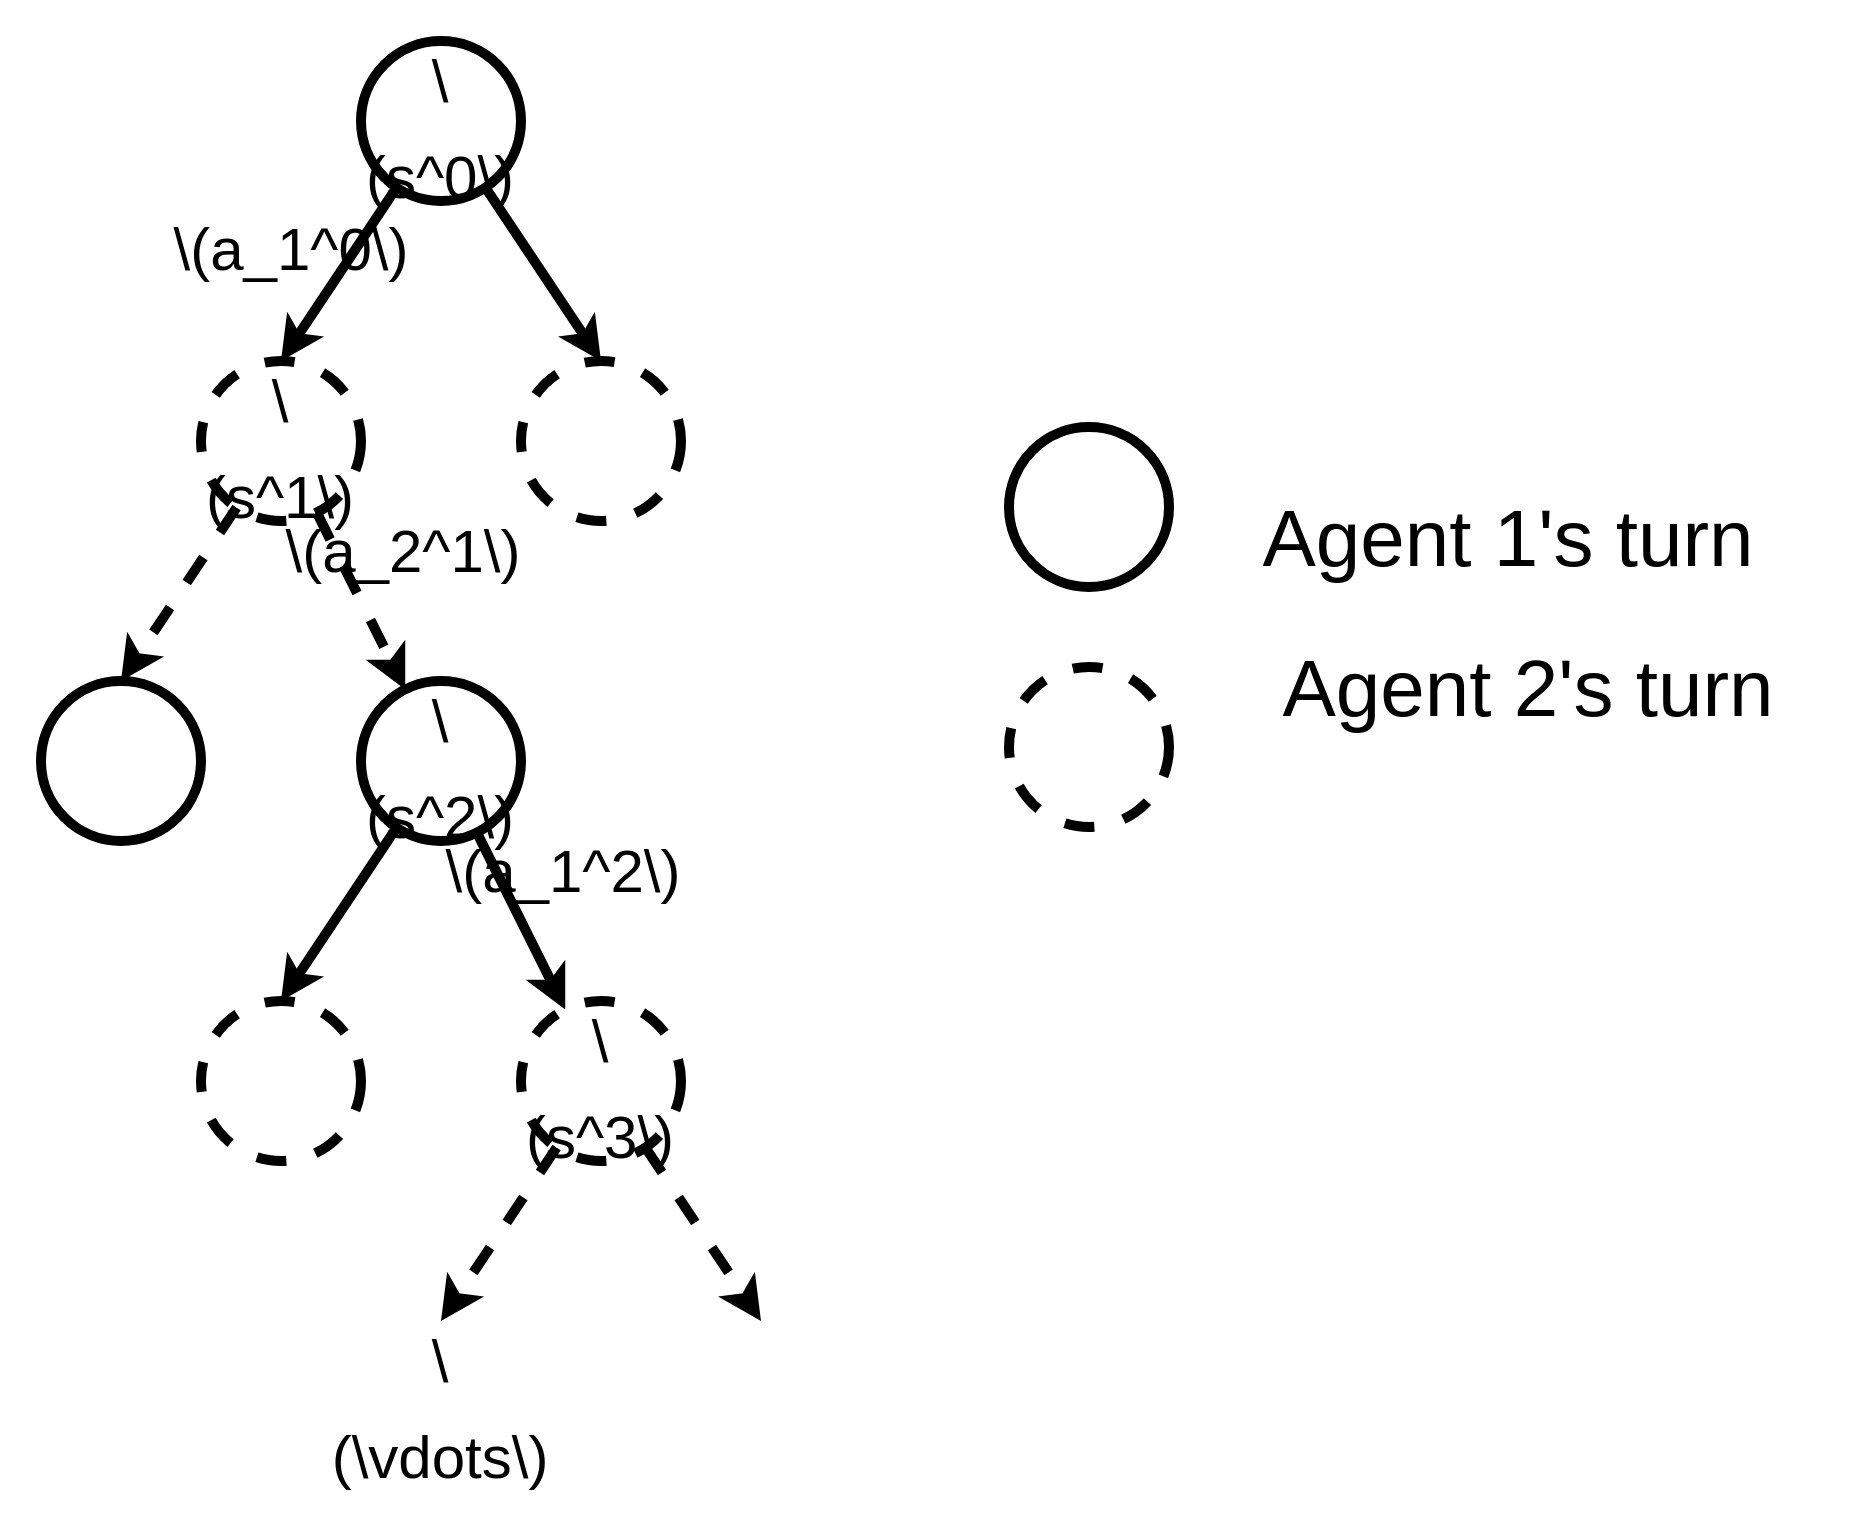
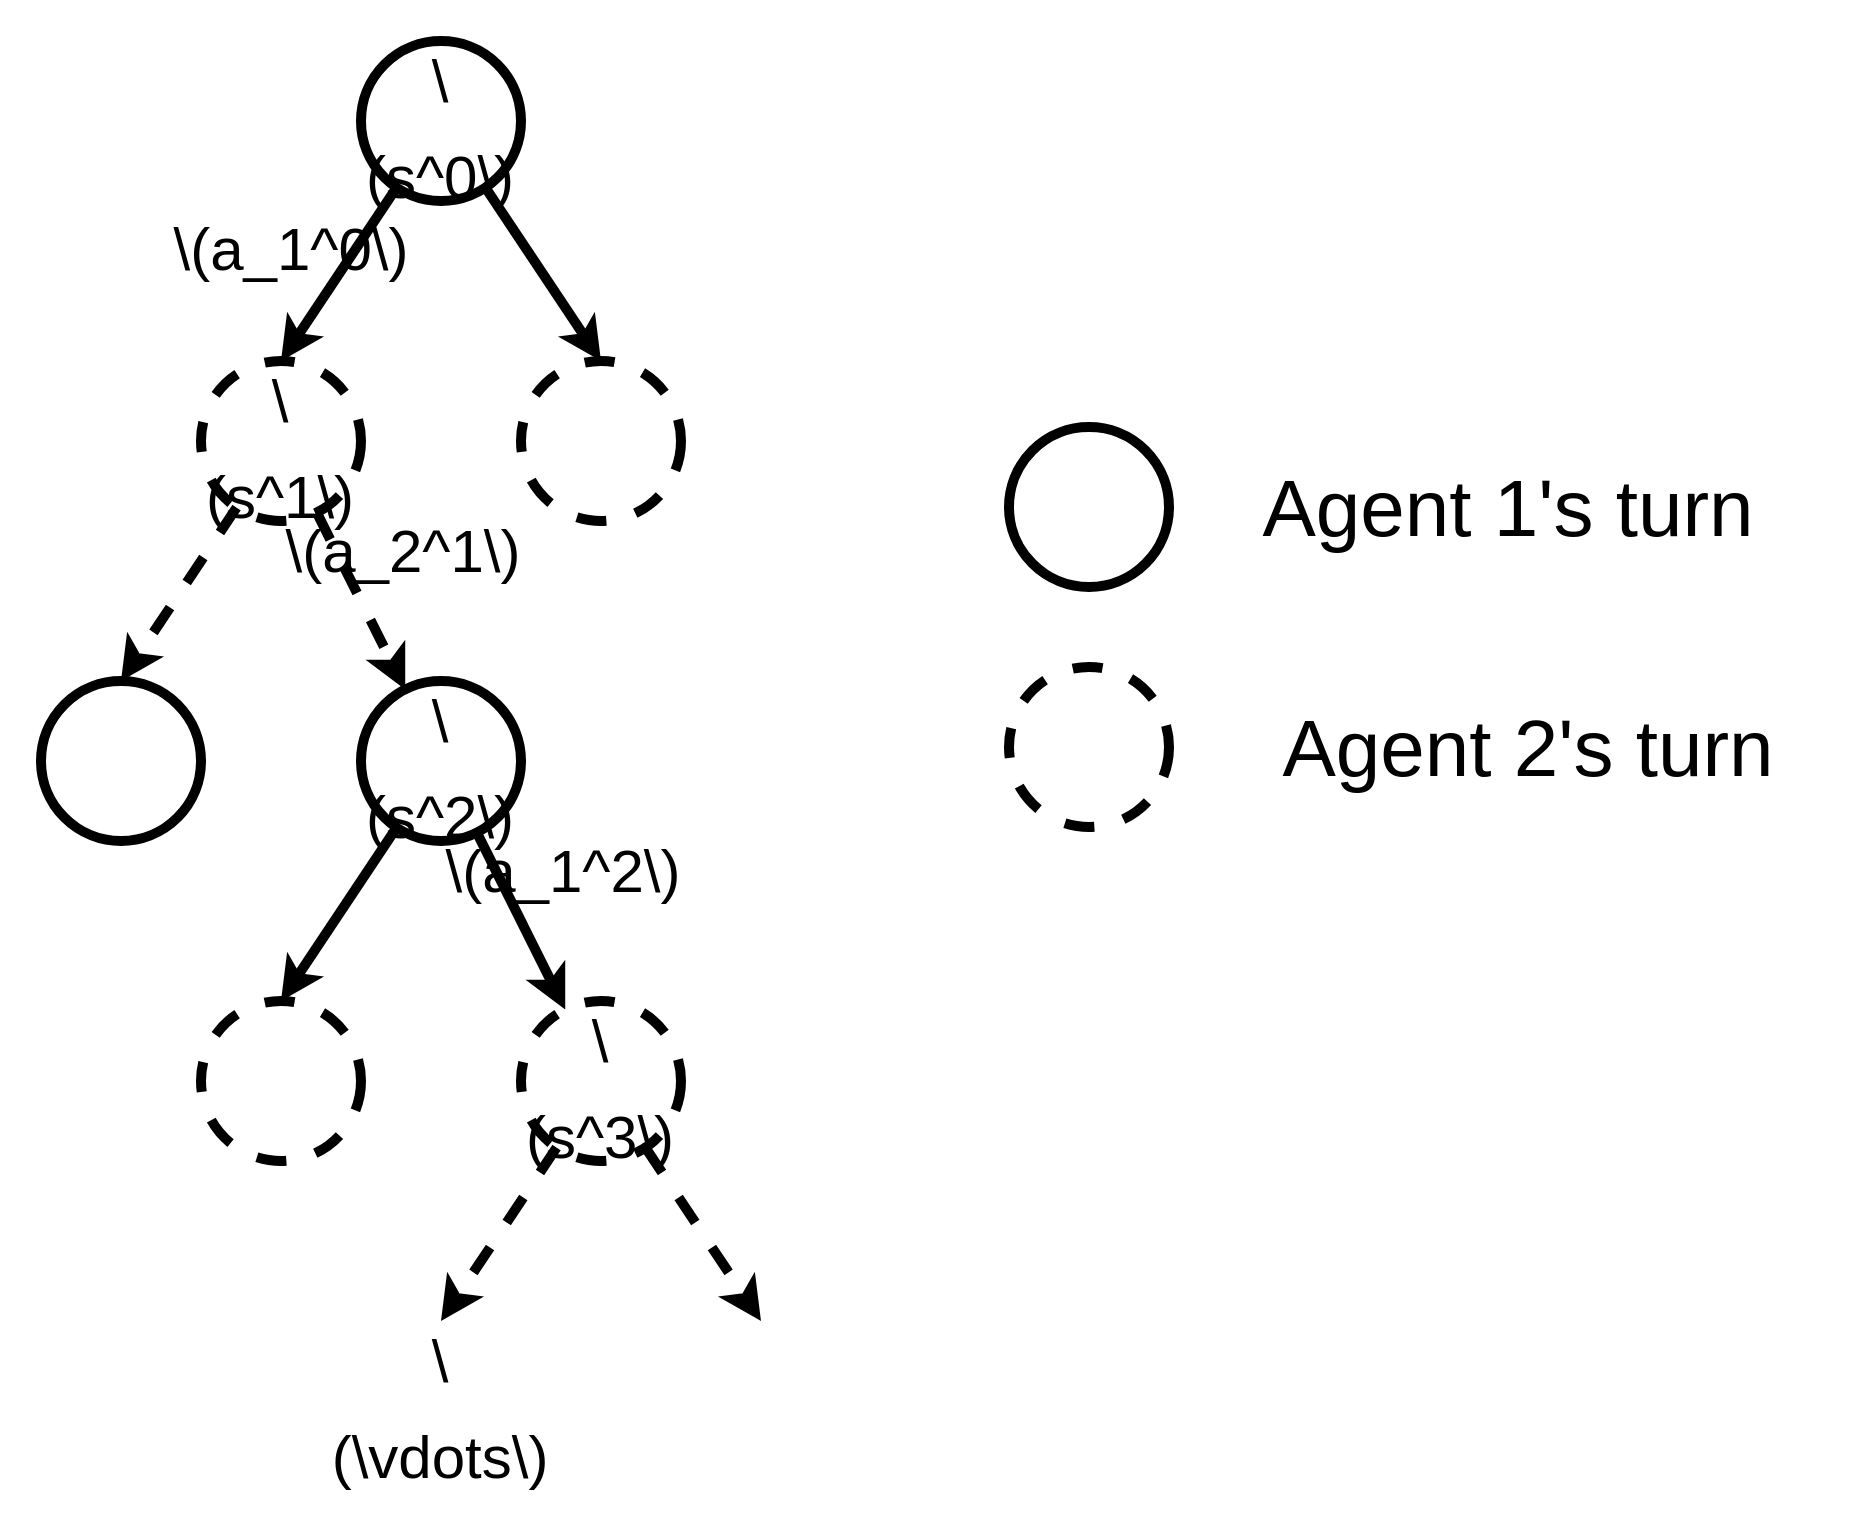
(1509, 537) -> (1509, 507)
(1529, 687) -> (1529, 747)
